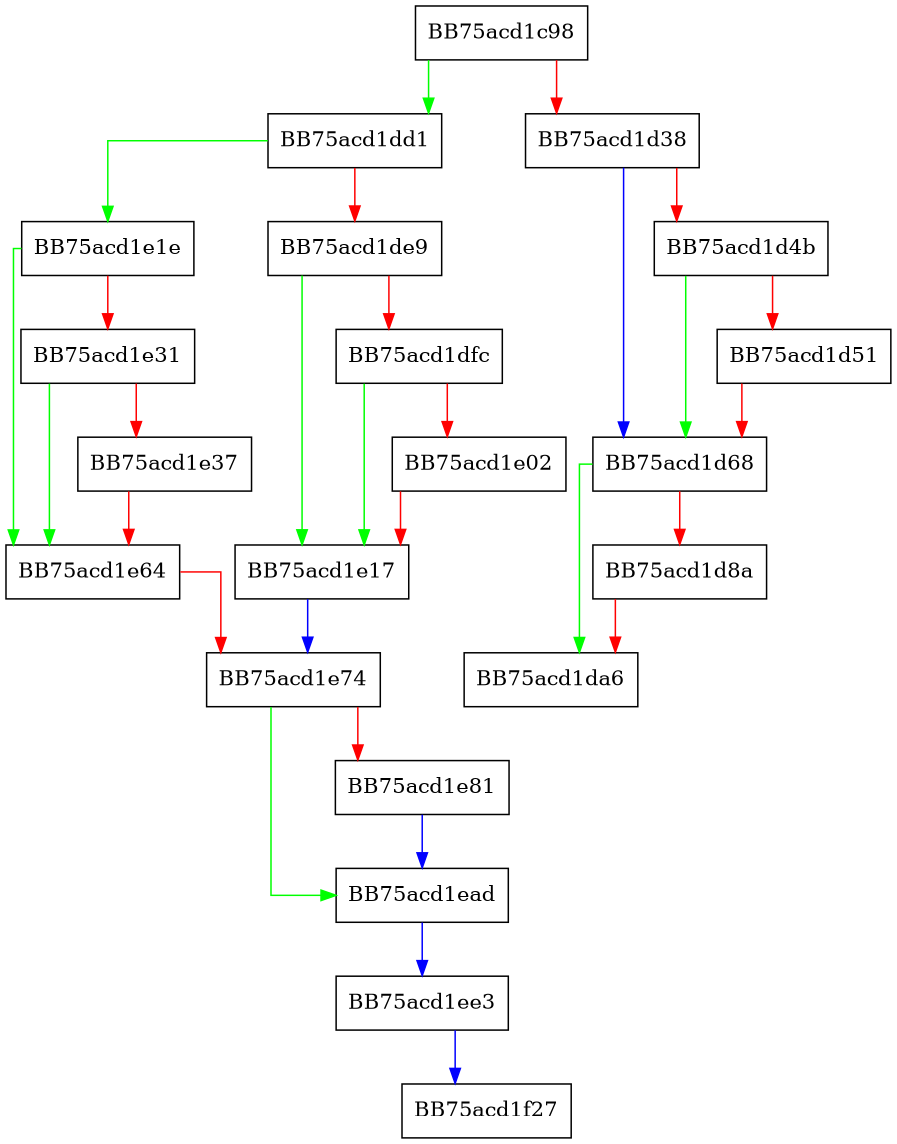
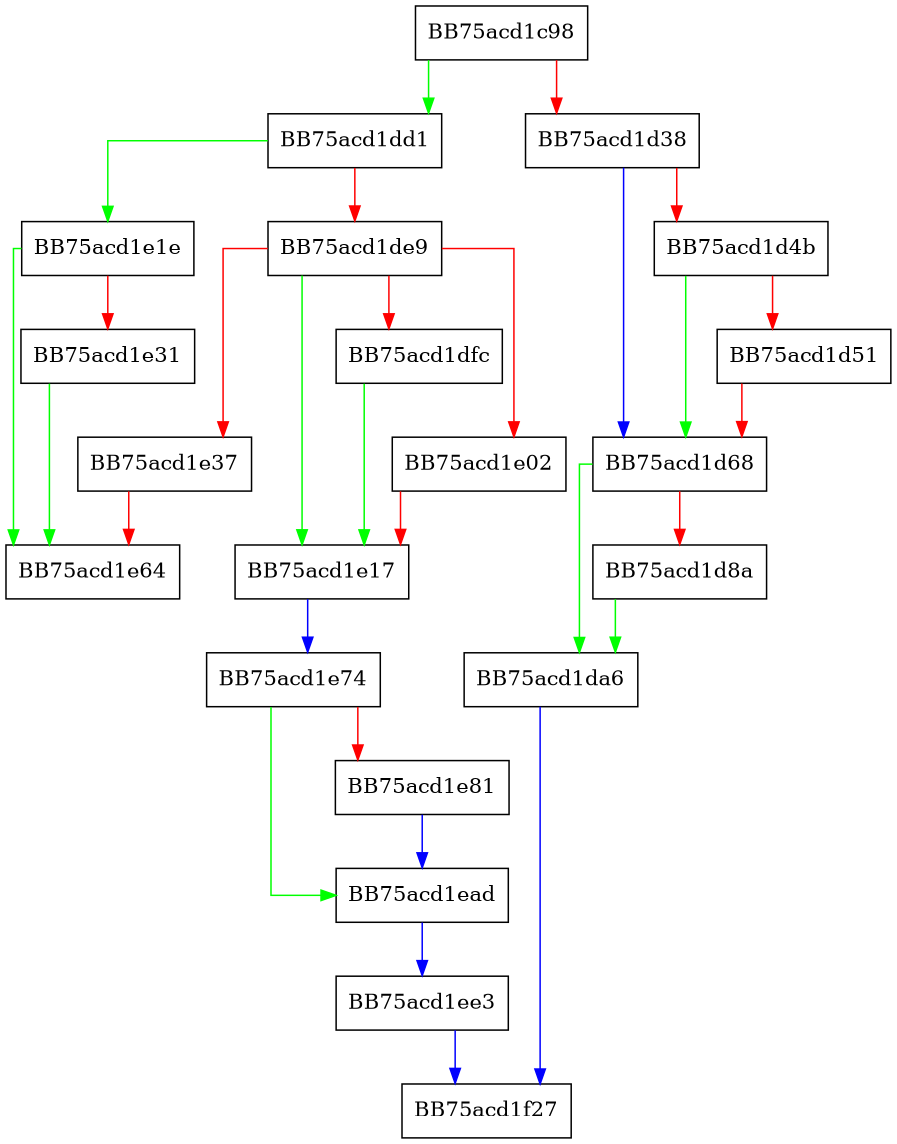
(136, 403) -> (223, 313)
(447, 403) -> (514, 299)
(221, 585) -> none
(615, 618) -> (615, 618)
none -> (540, 888)
